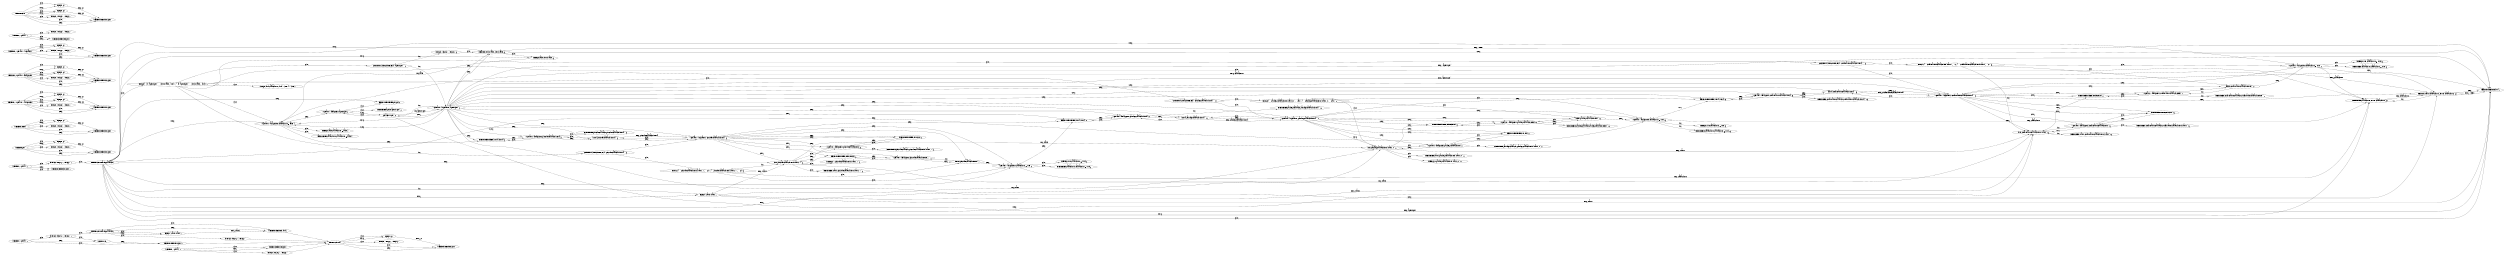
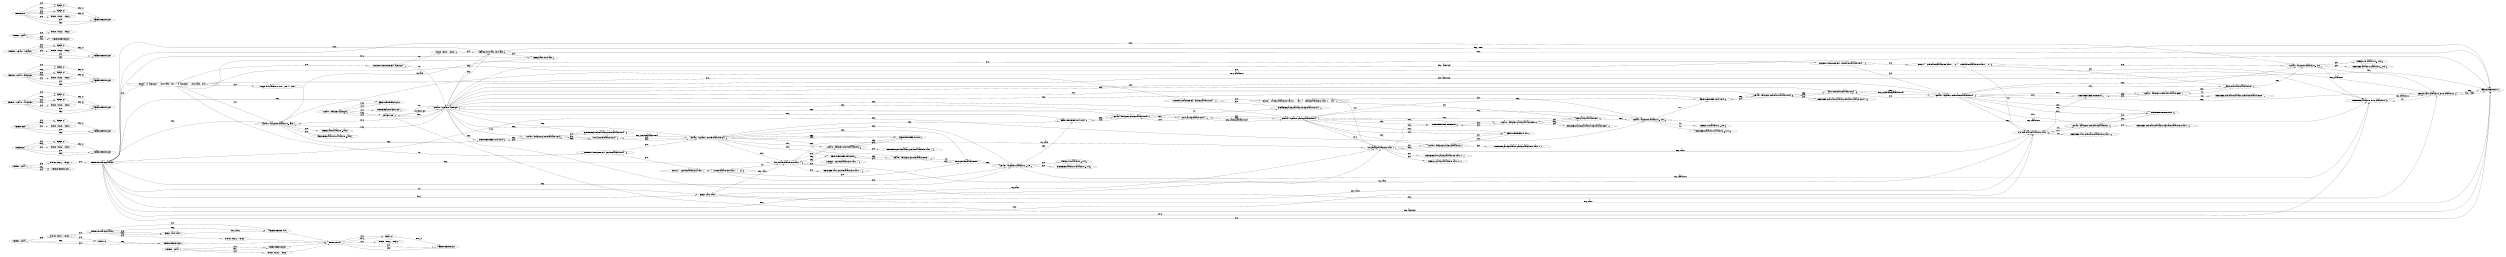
(1245, 107) -> (1250, 104)
(306, 118) -> (358, 105)
